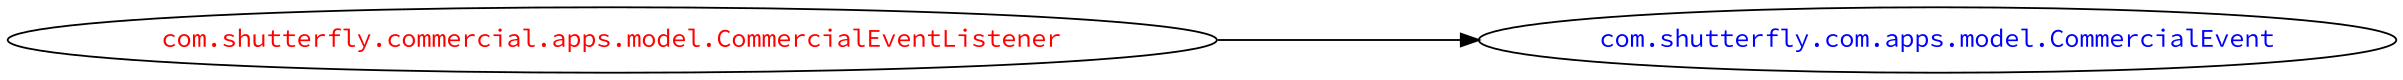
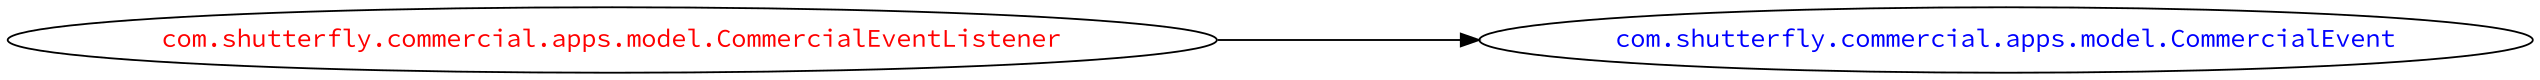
(1938, 40) -> (2006, 40)
